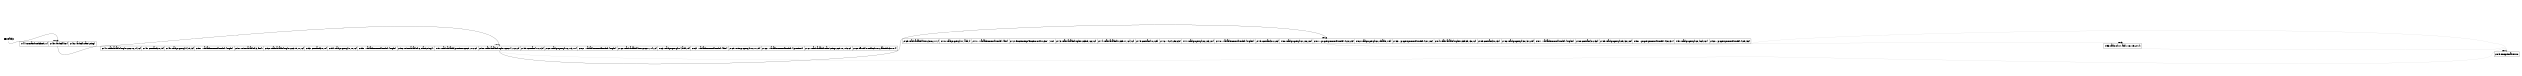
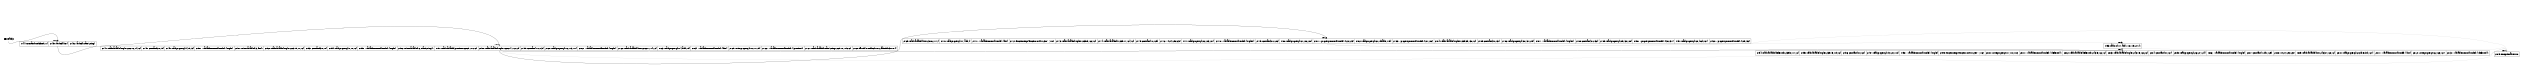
none -> (2123, 53)
